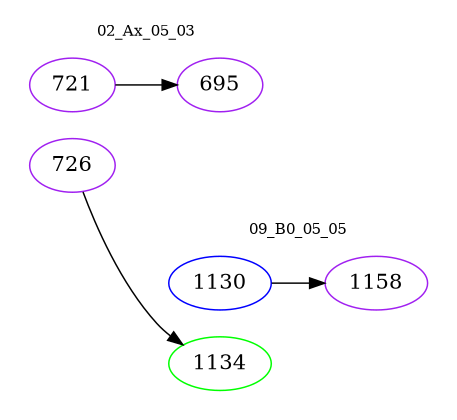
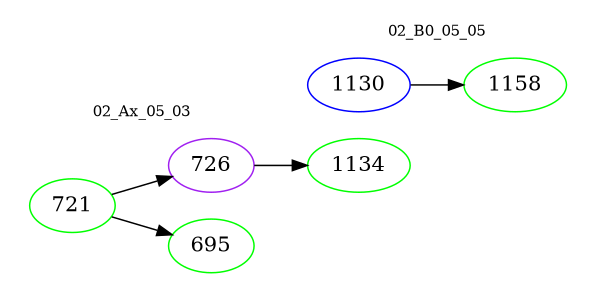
(72, 85) -> (72, 206)
(220, 85) -> (211, 246)
none -> (135, 188)
(298, 230) -> (437, 32)
(376, 283) -> (515, 85)
